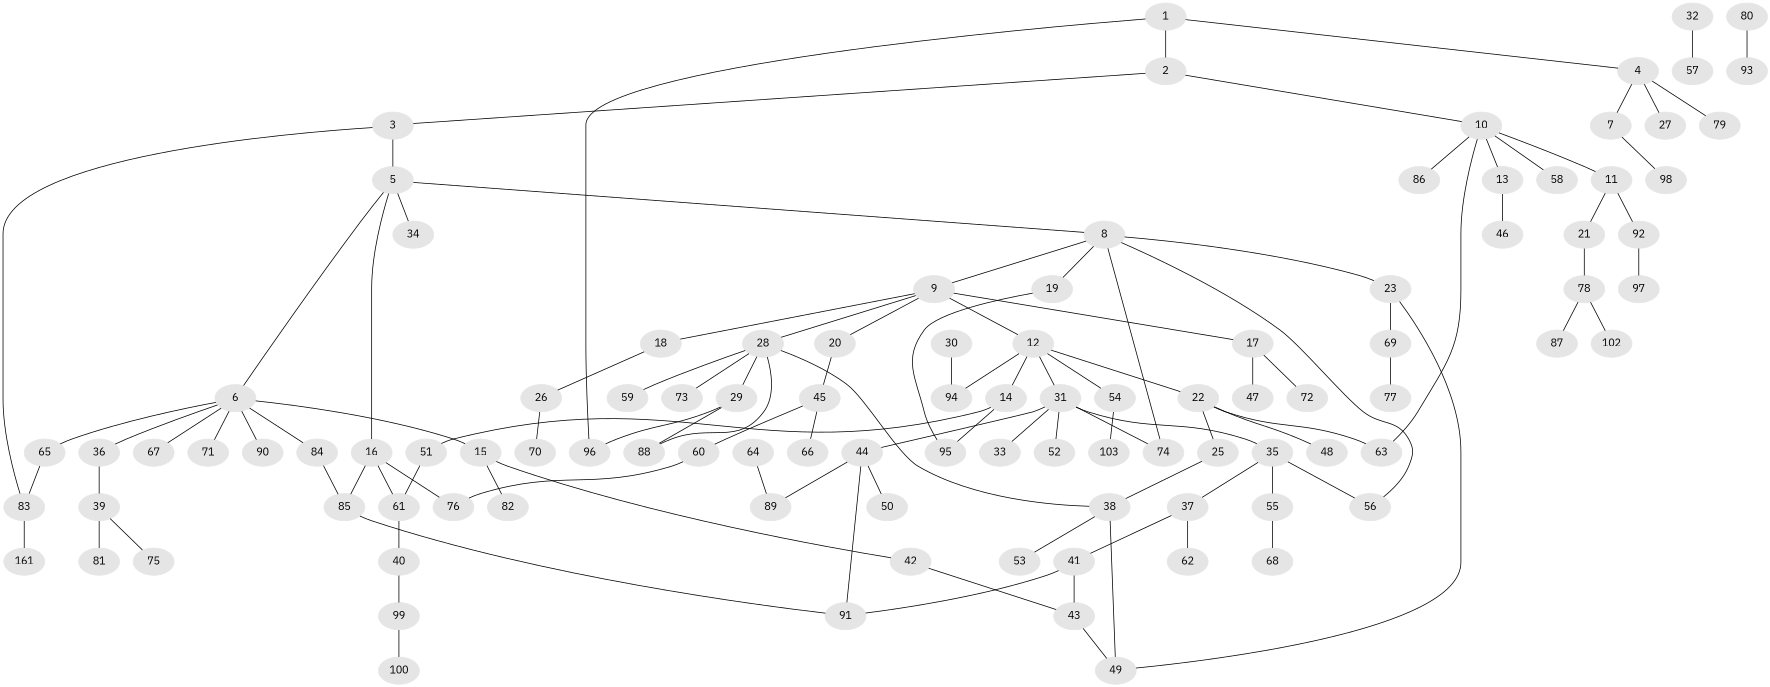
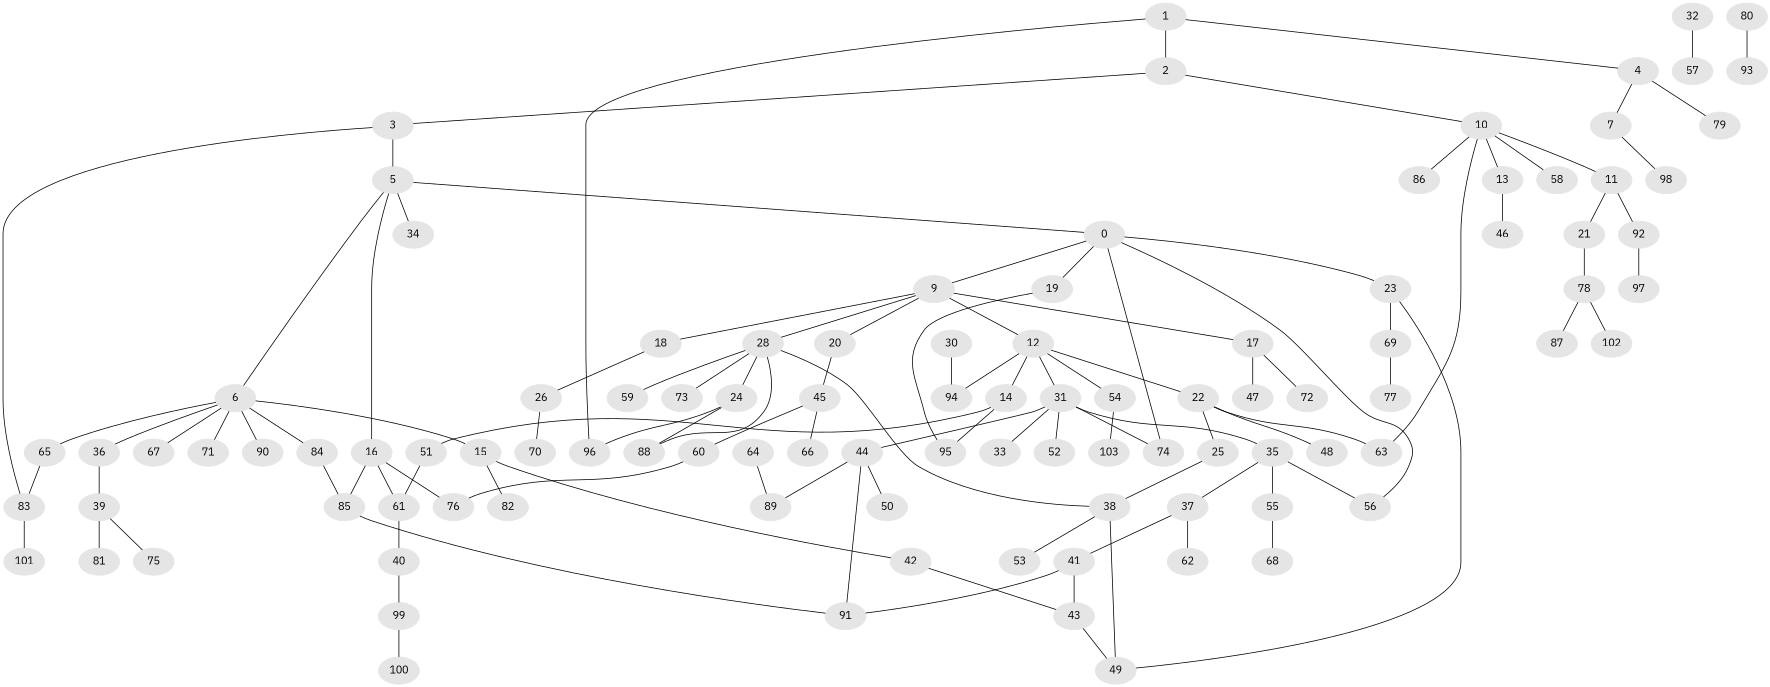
(1665, 126) -> none
(1104, 235) -> (1104, 235)
(737, 398) -> (737, 398)
(24, 562) -> (24, 562)
